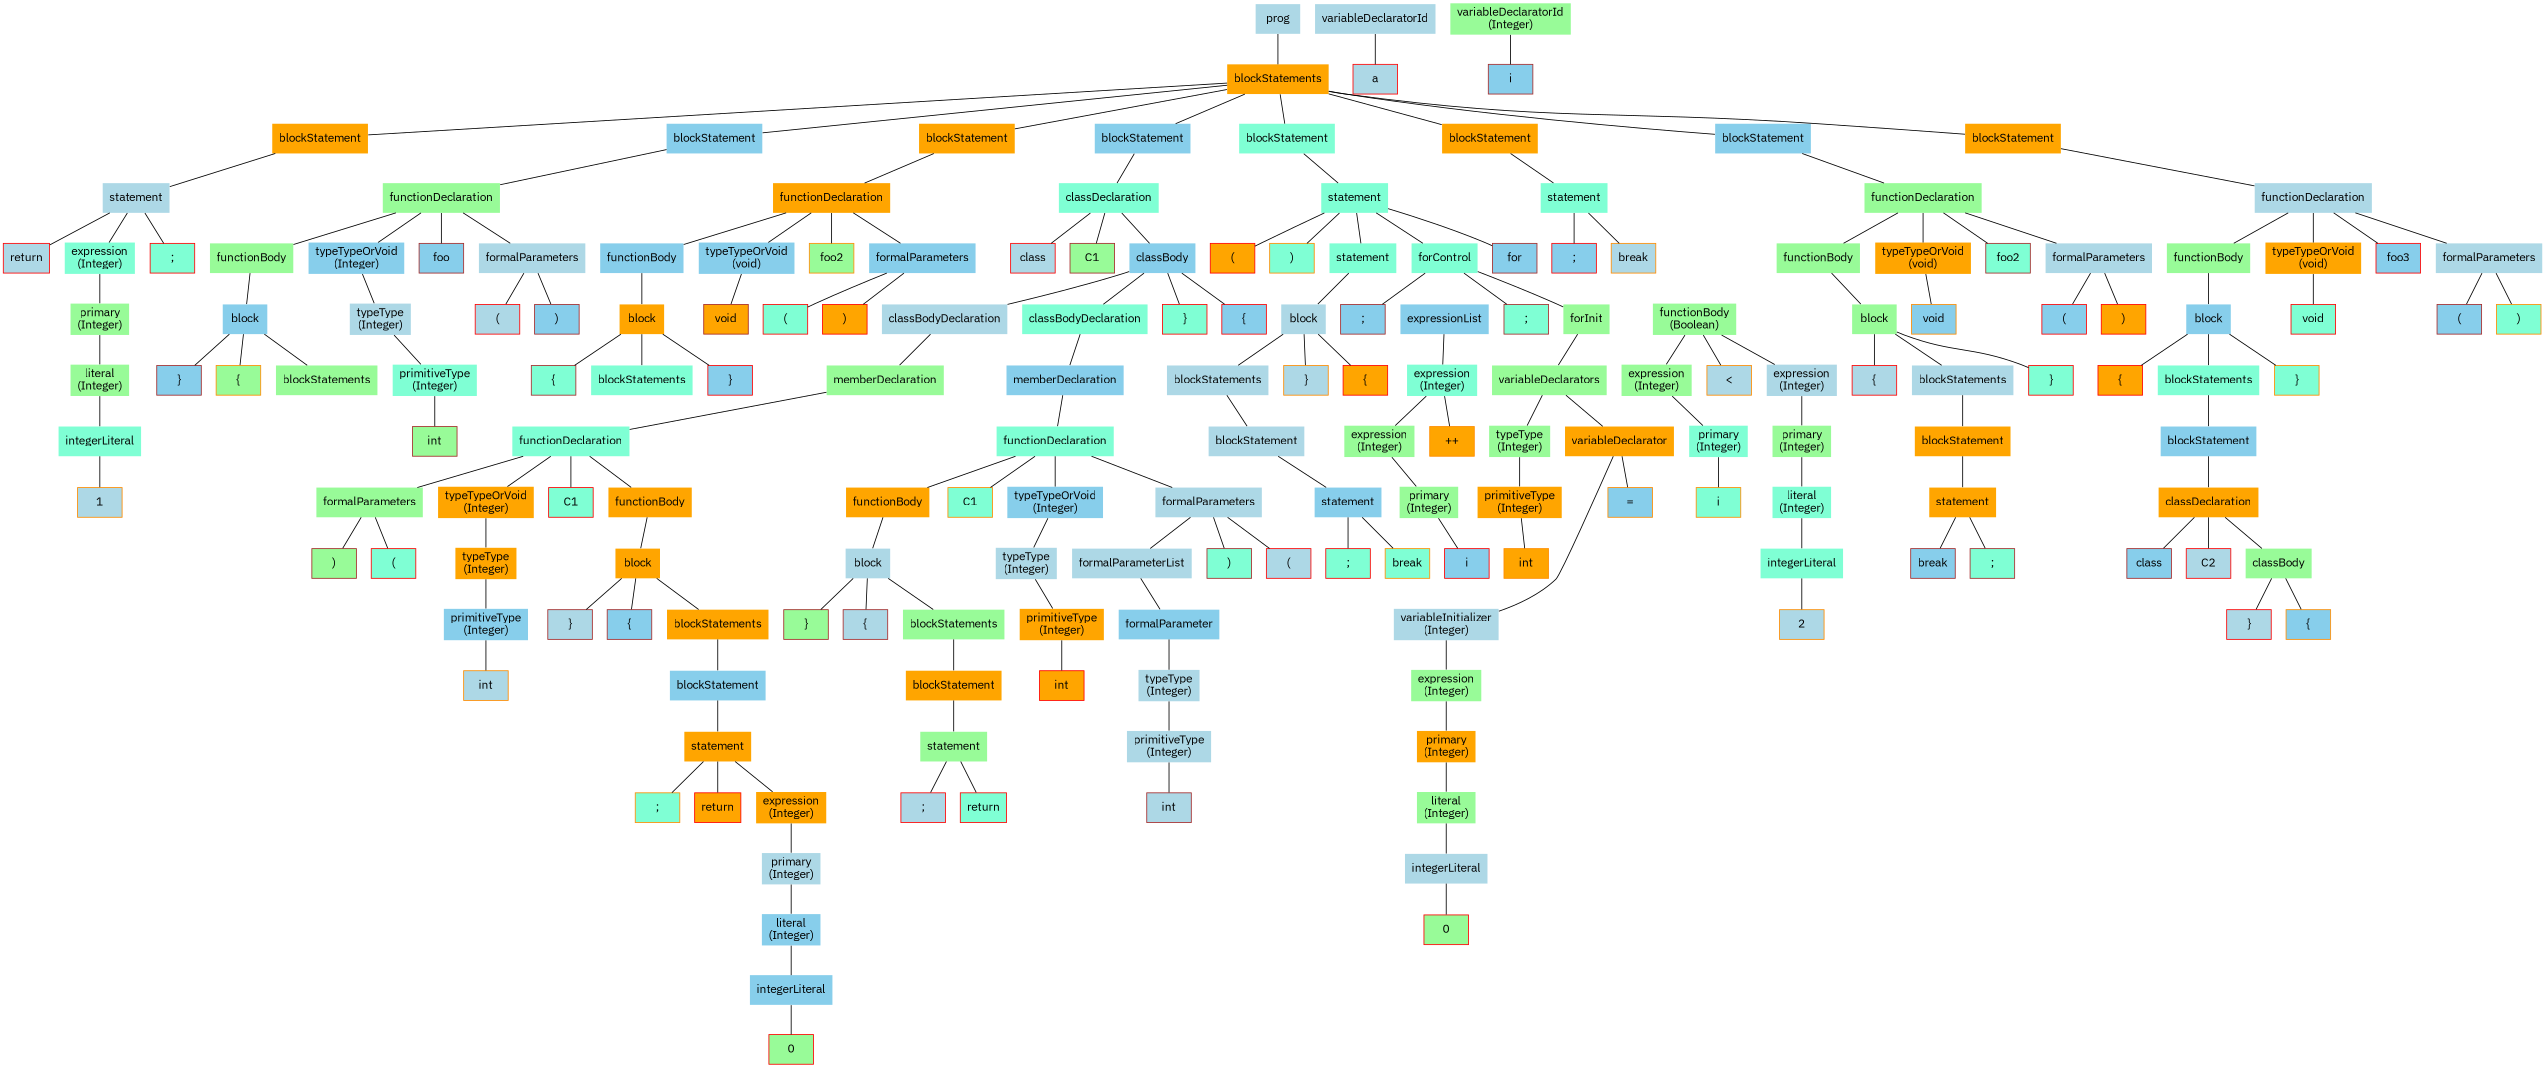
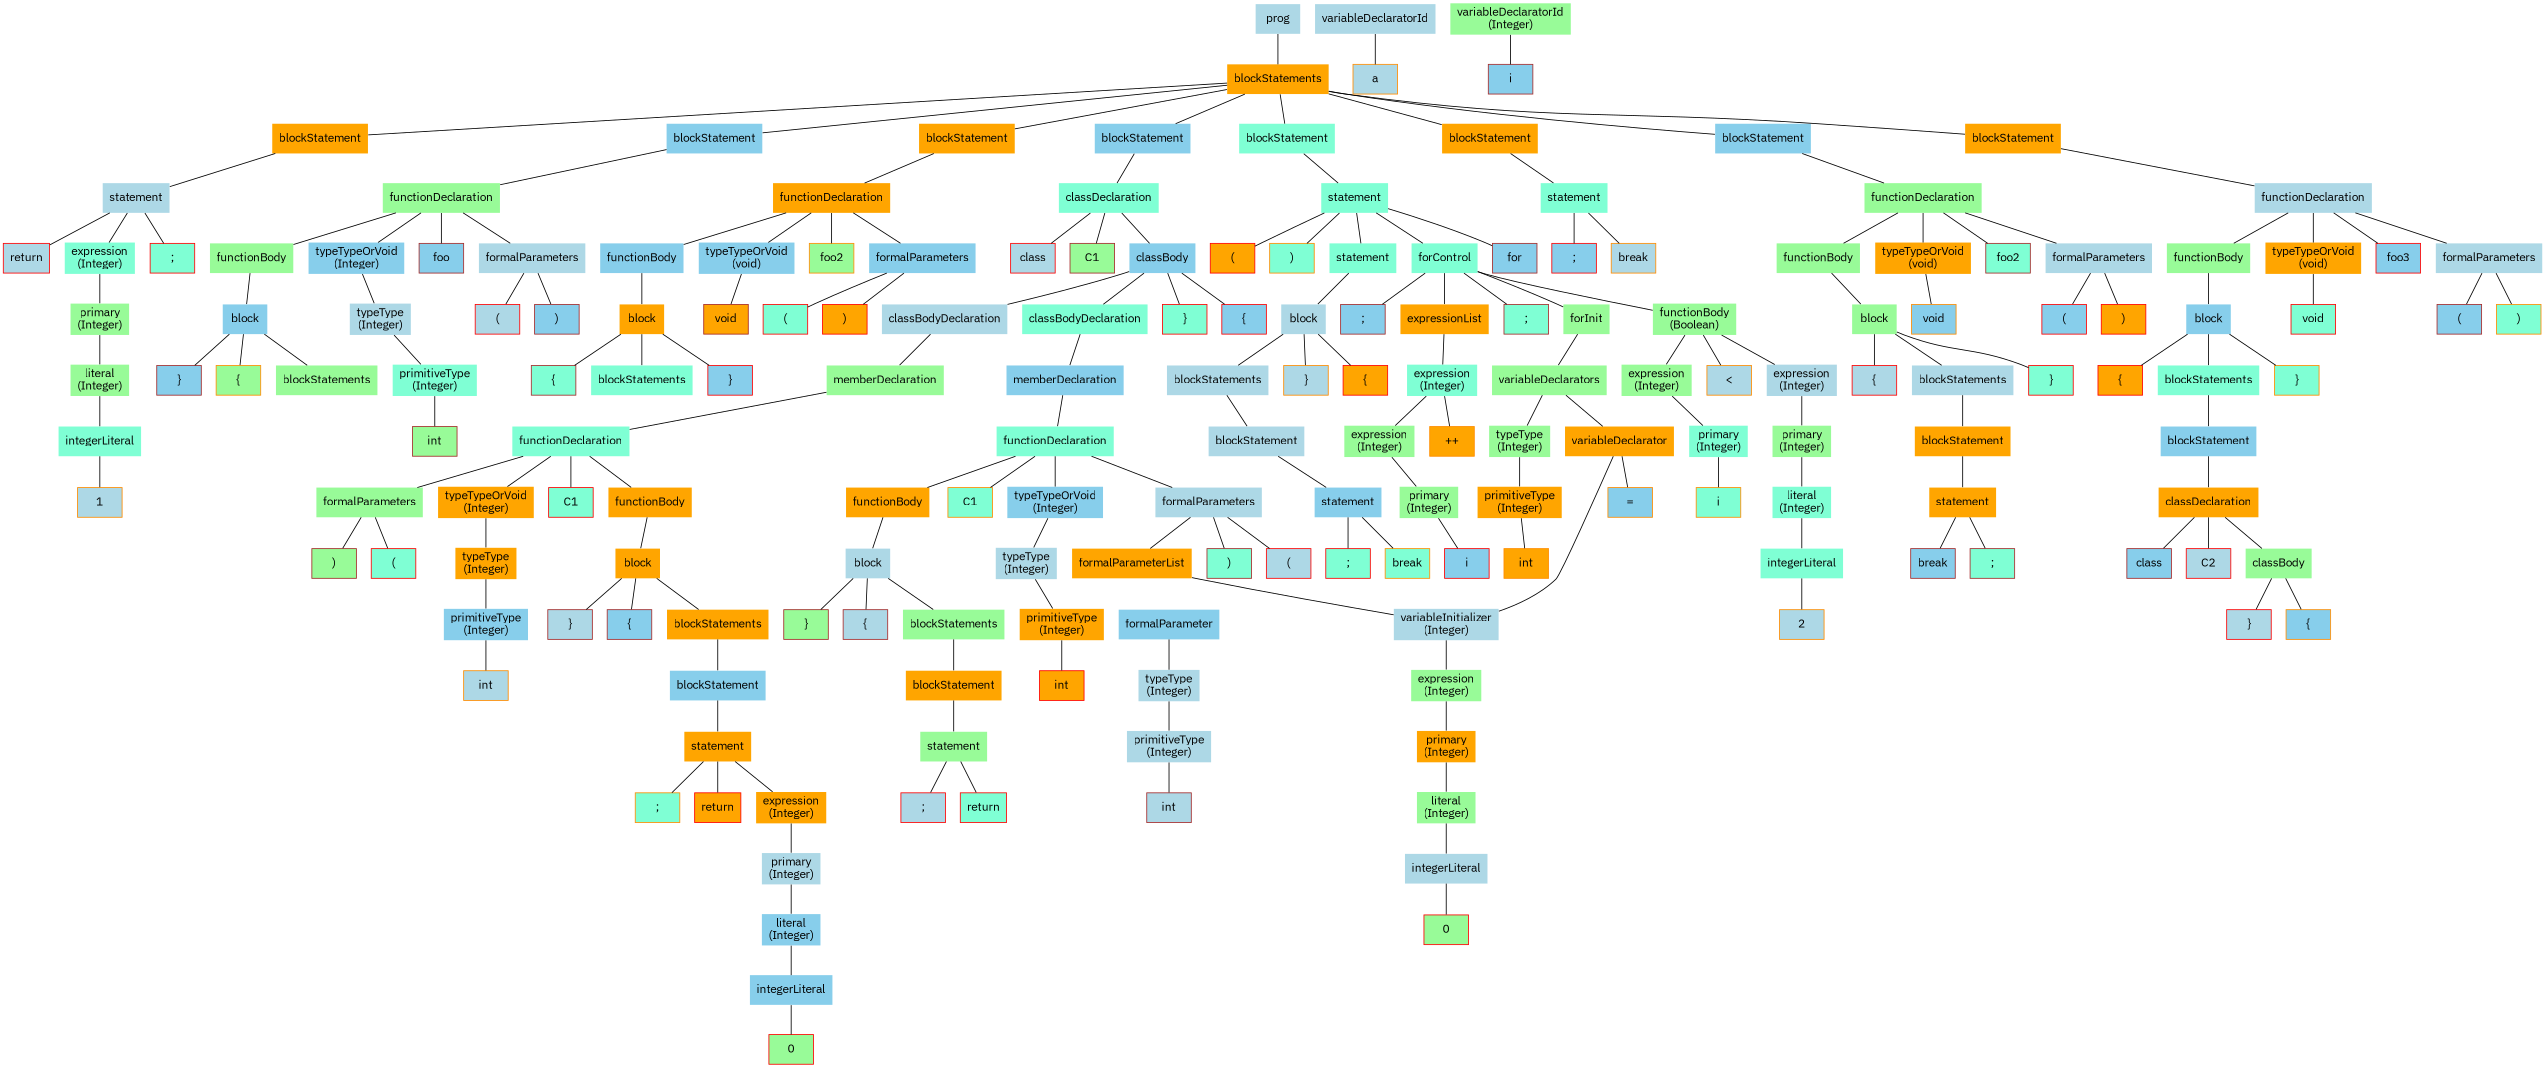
(1375, 79) -> (1375, 79)
none -> (1445, 289)
none -> (1565, 292)
(1445, 319) -> (1445, 319)
(1132, 563) -> (1132, 563)
(1150, 594) -> (1293, 597)
